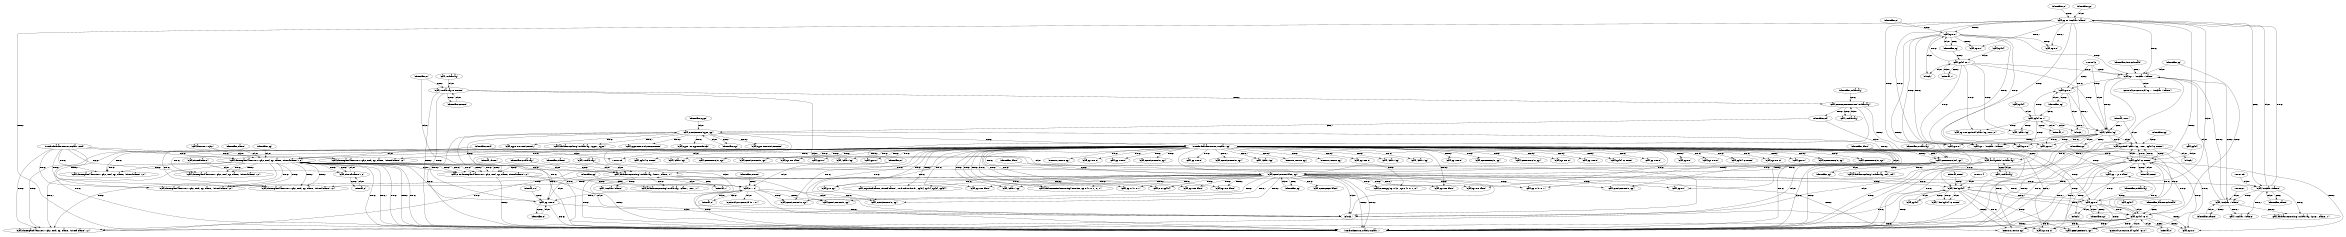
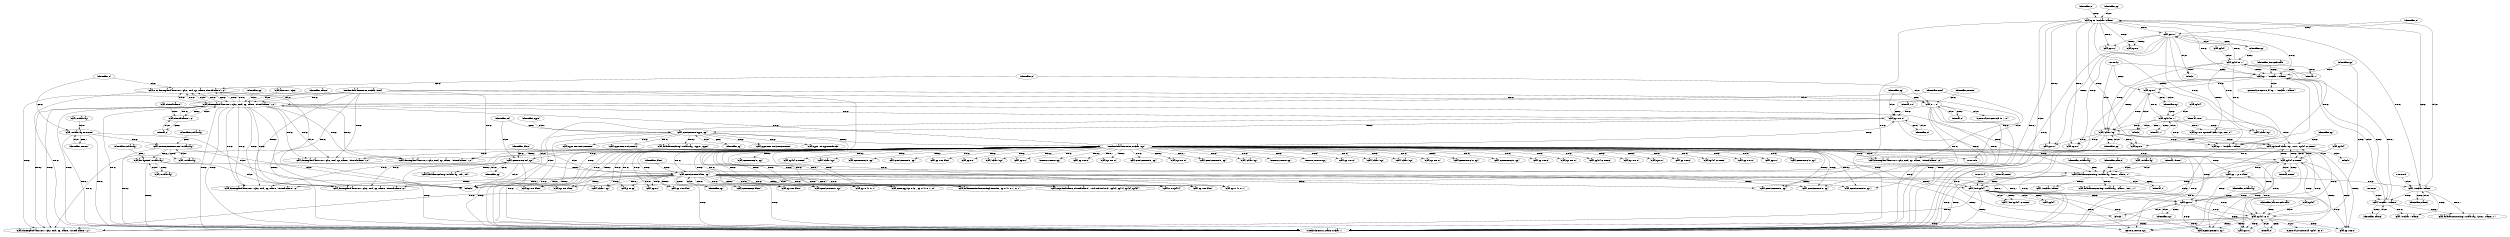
(1835, 111) -> (662, 229)
(1335, 134) -> none
